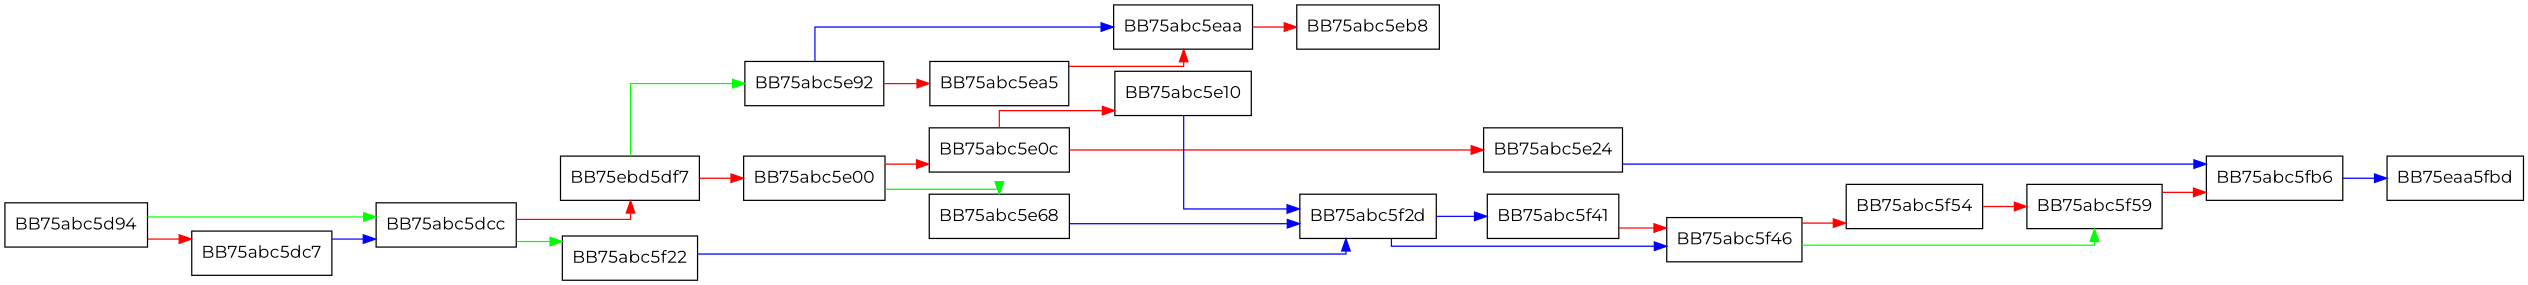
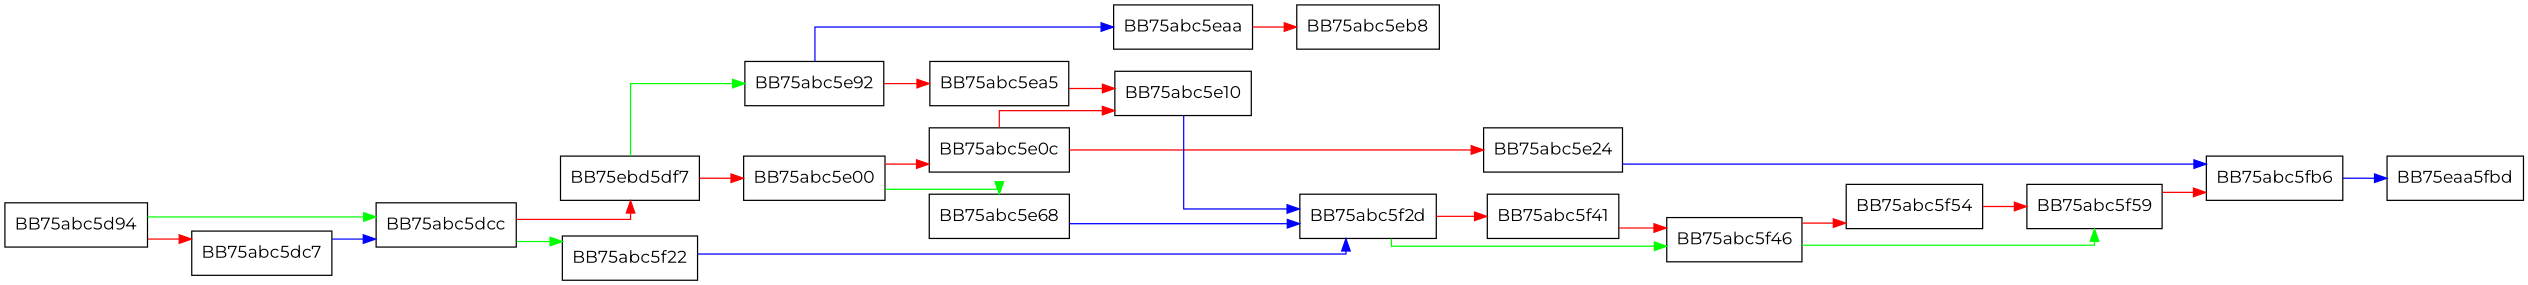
(1129, 66) -> (1086, 88)
(1455, 216) -> (1455, 216)
(1519, 246) -> (1519, 246)
